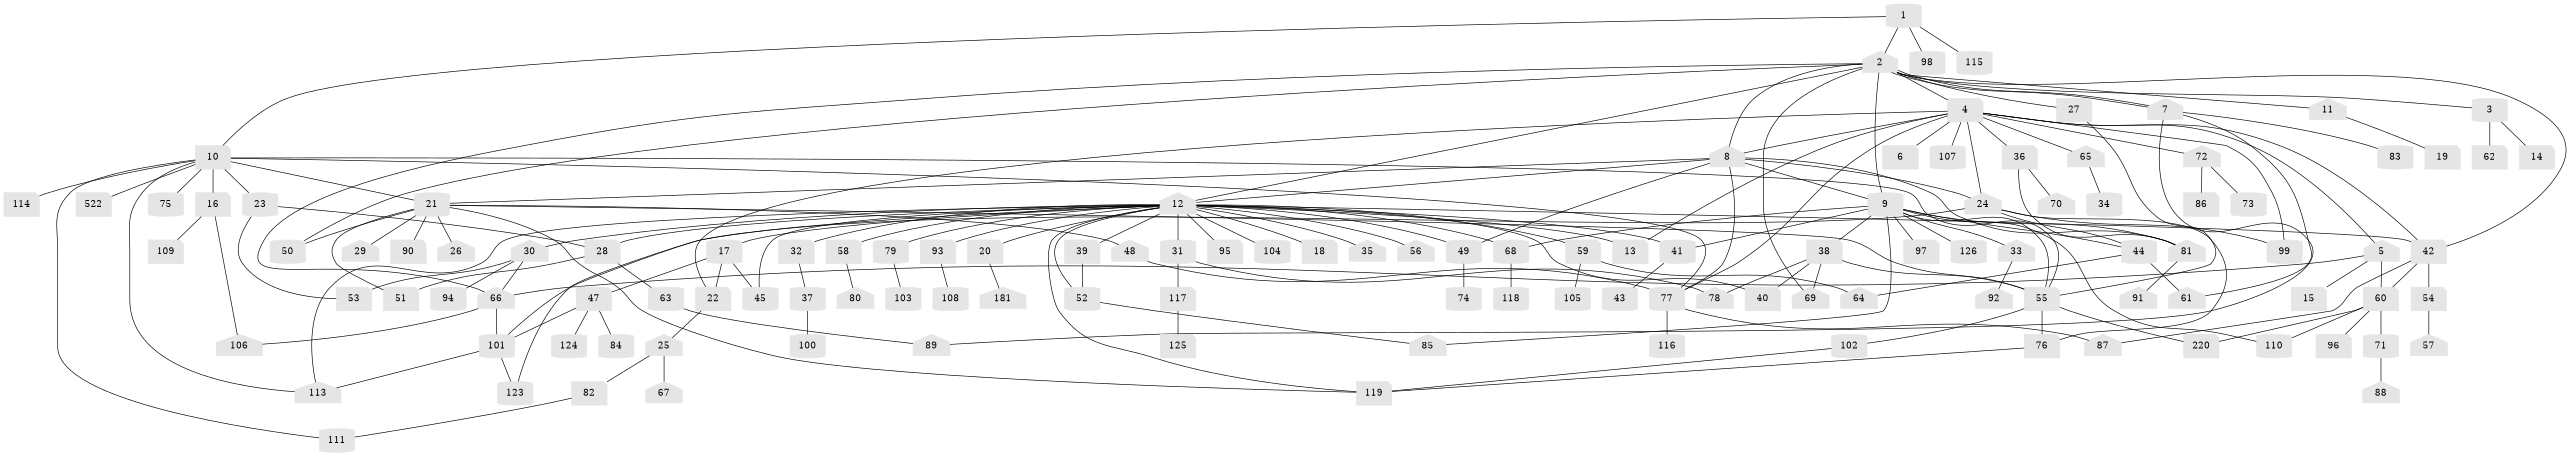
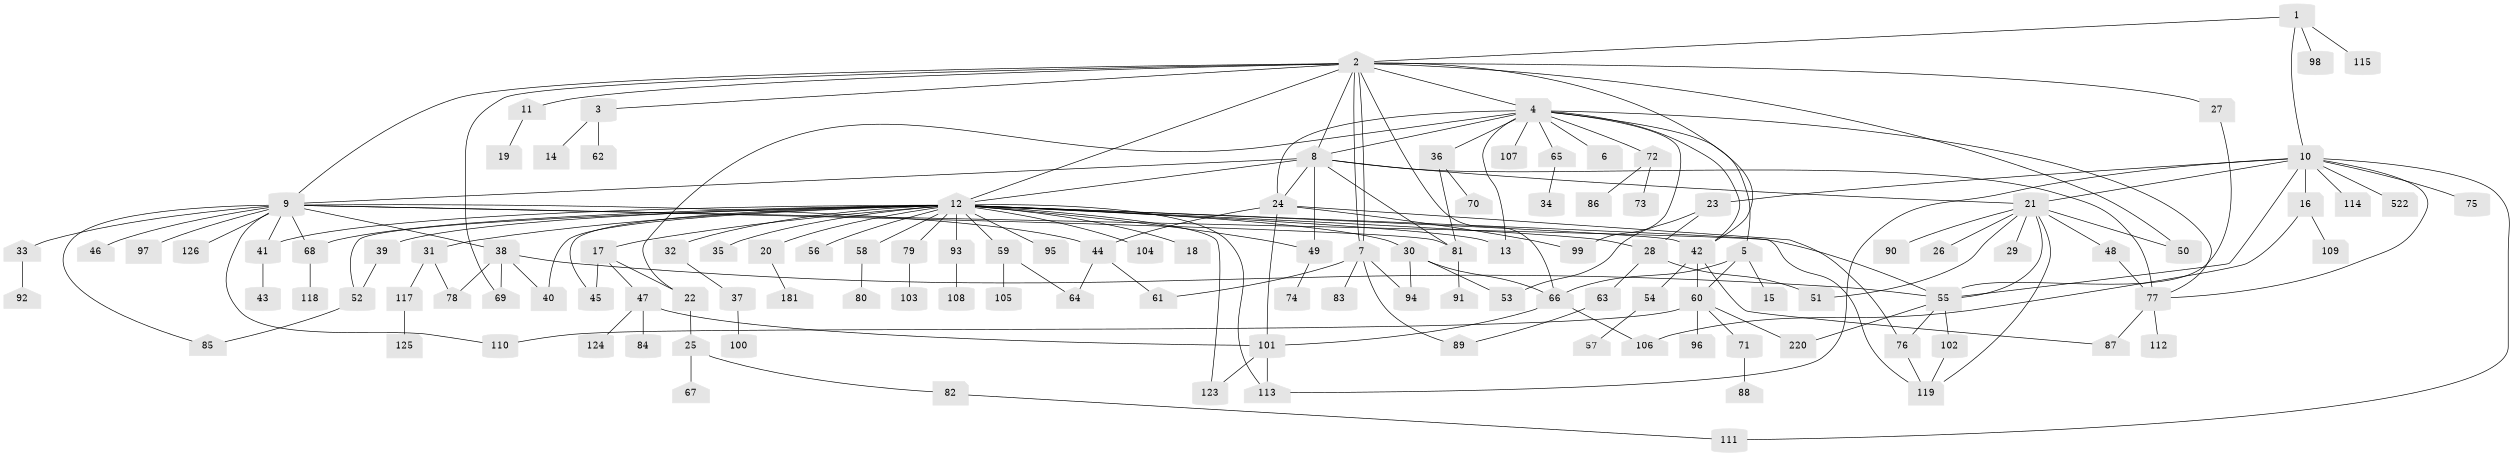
none -> (96, 252)
none -> (1383, 272)
(1667, 346) -> (2159, 346)
